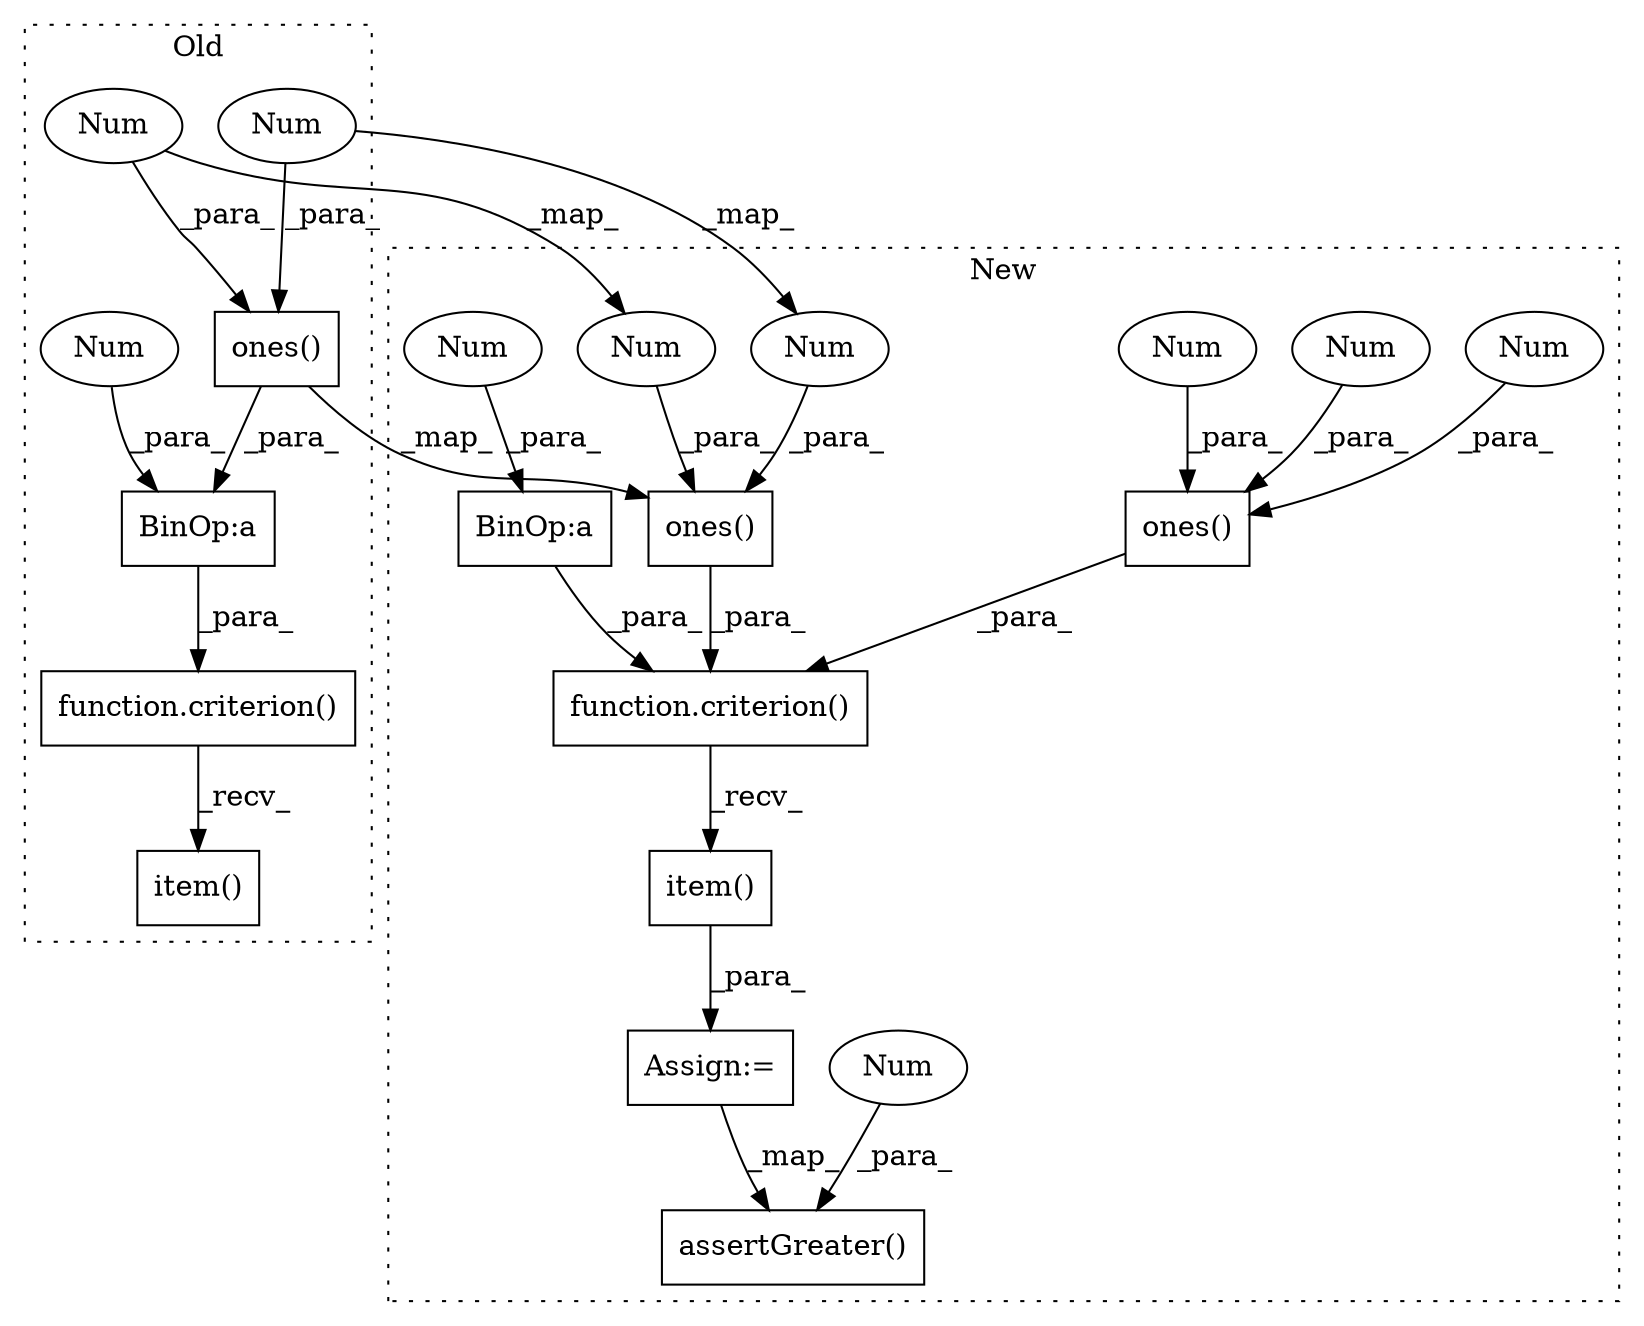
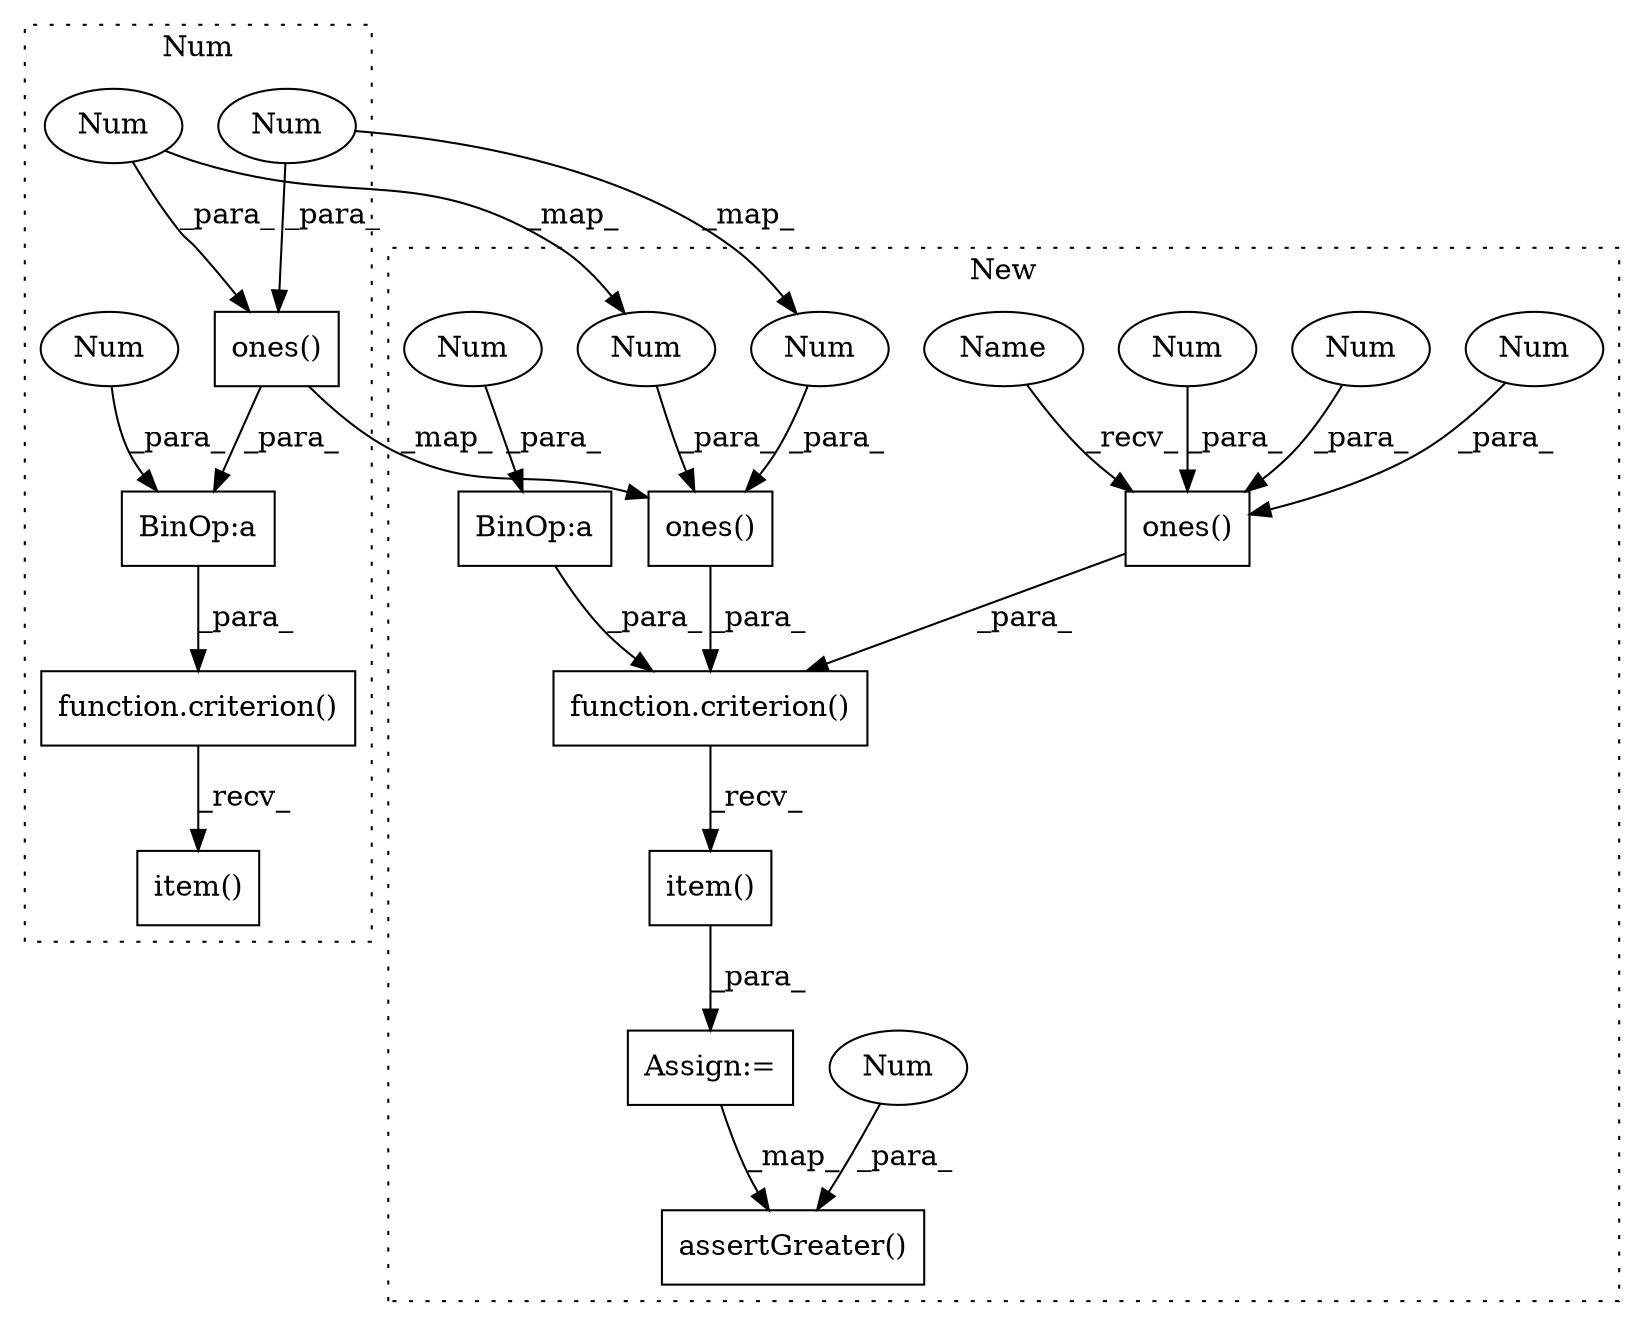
(198, 49) -> (198, 49)
none -> (1004, 349)
